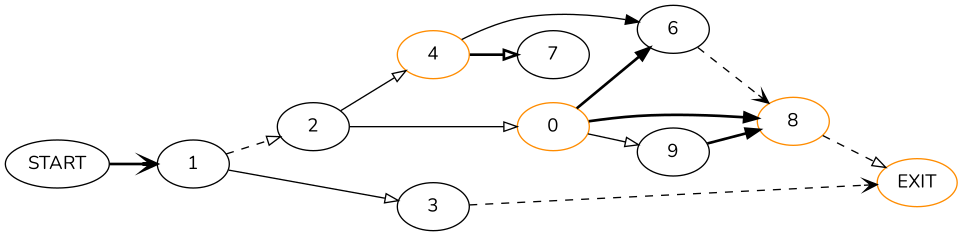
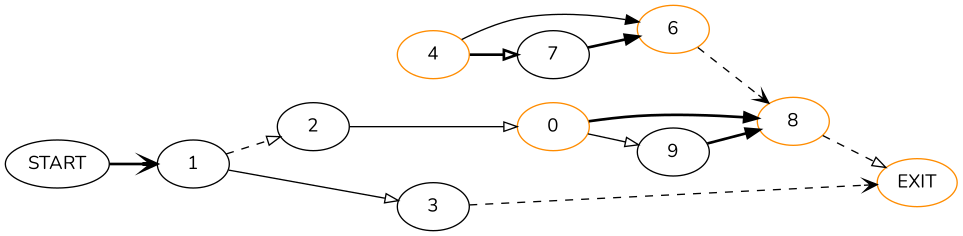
(673, 29) -> (673, 29)
(608, 82) -> (607, 43)
(368, 94) -> none
